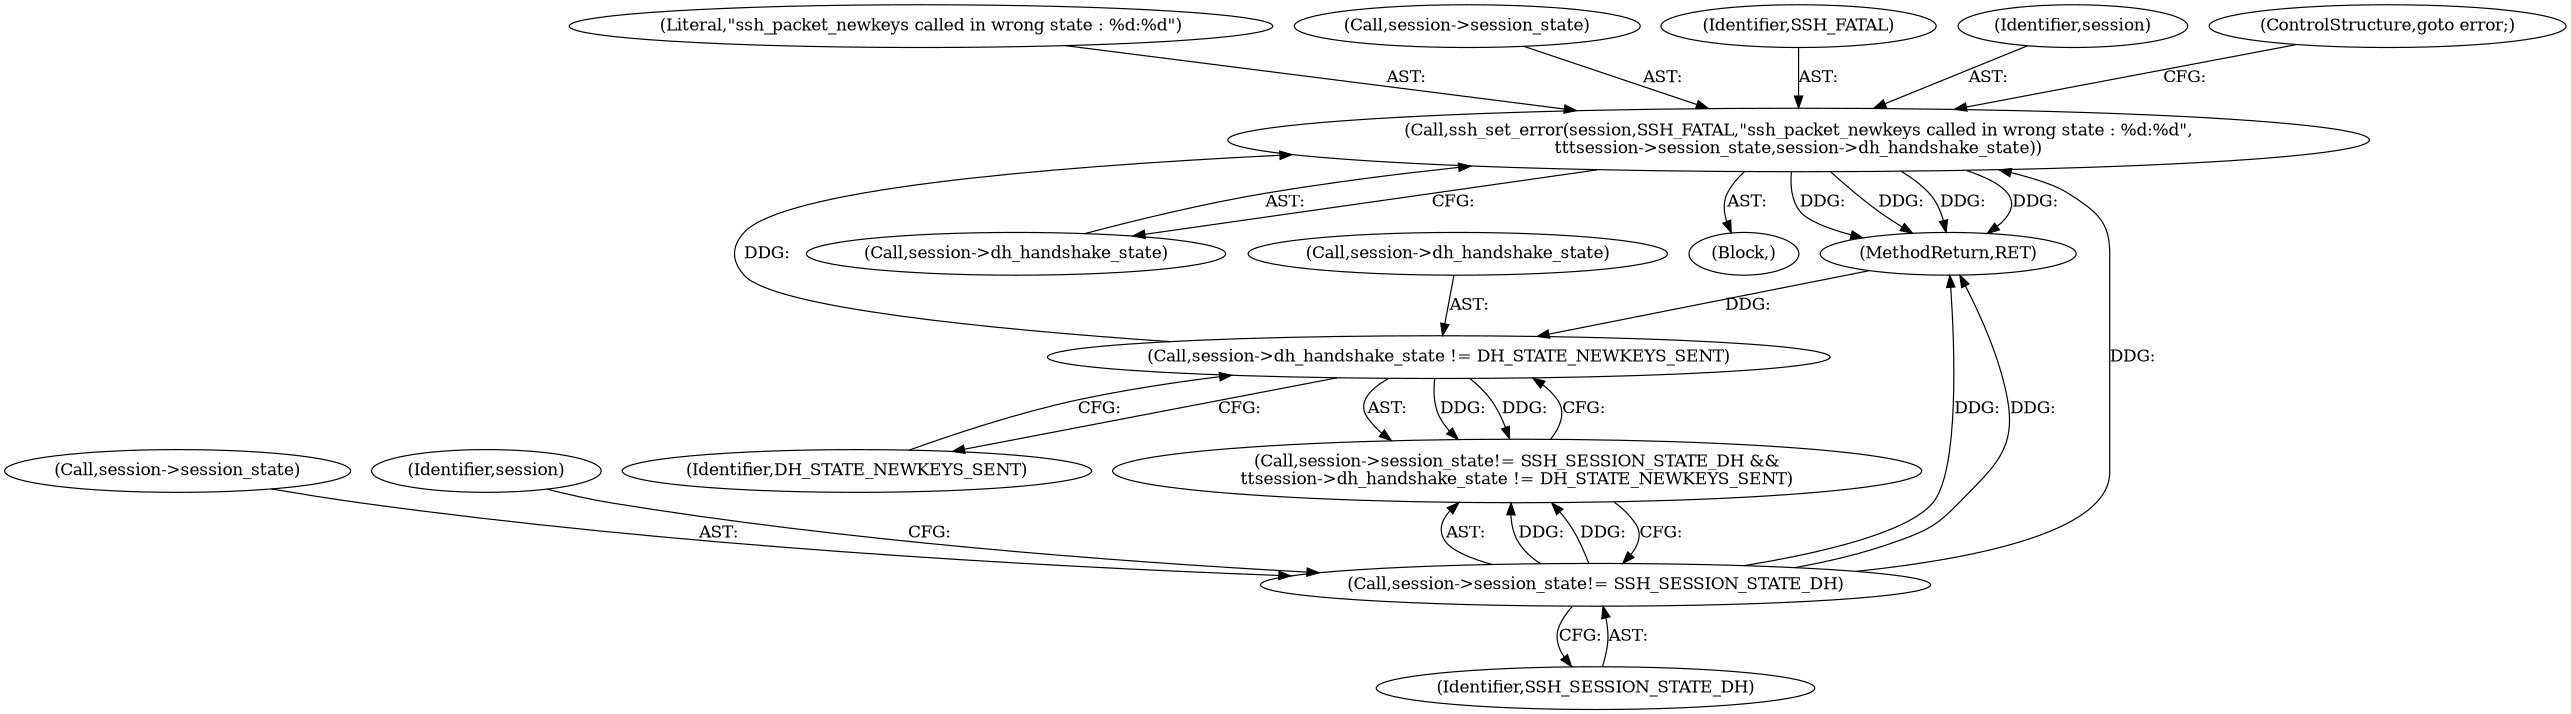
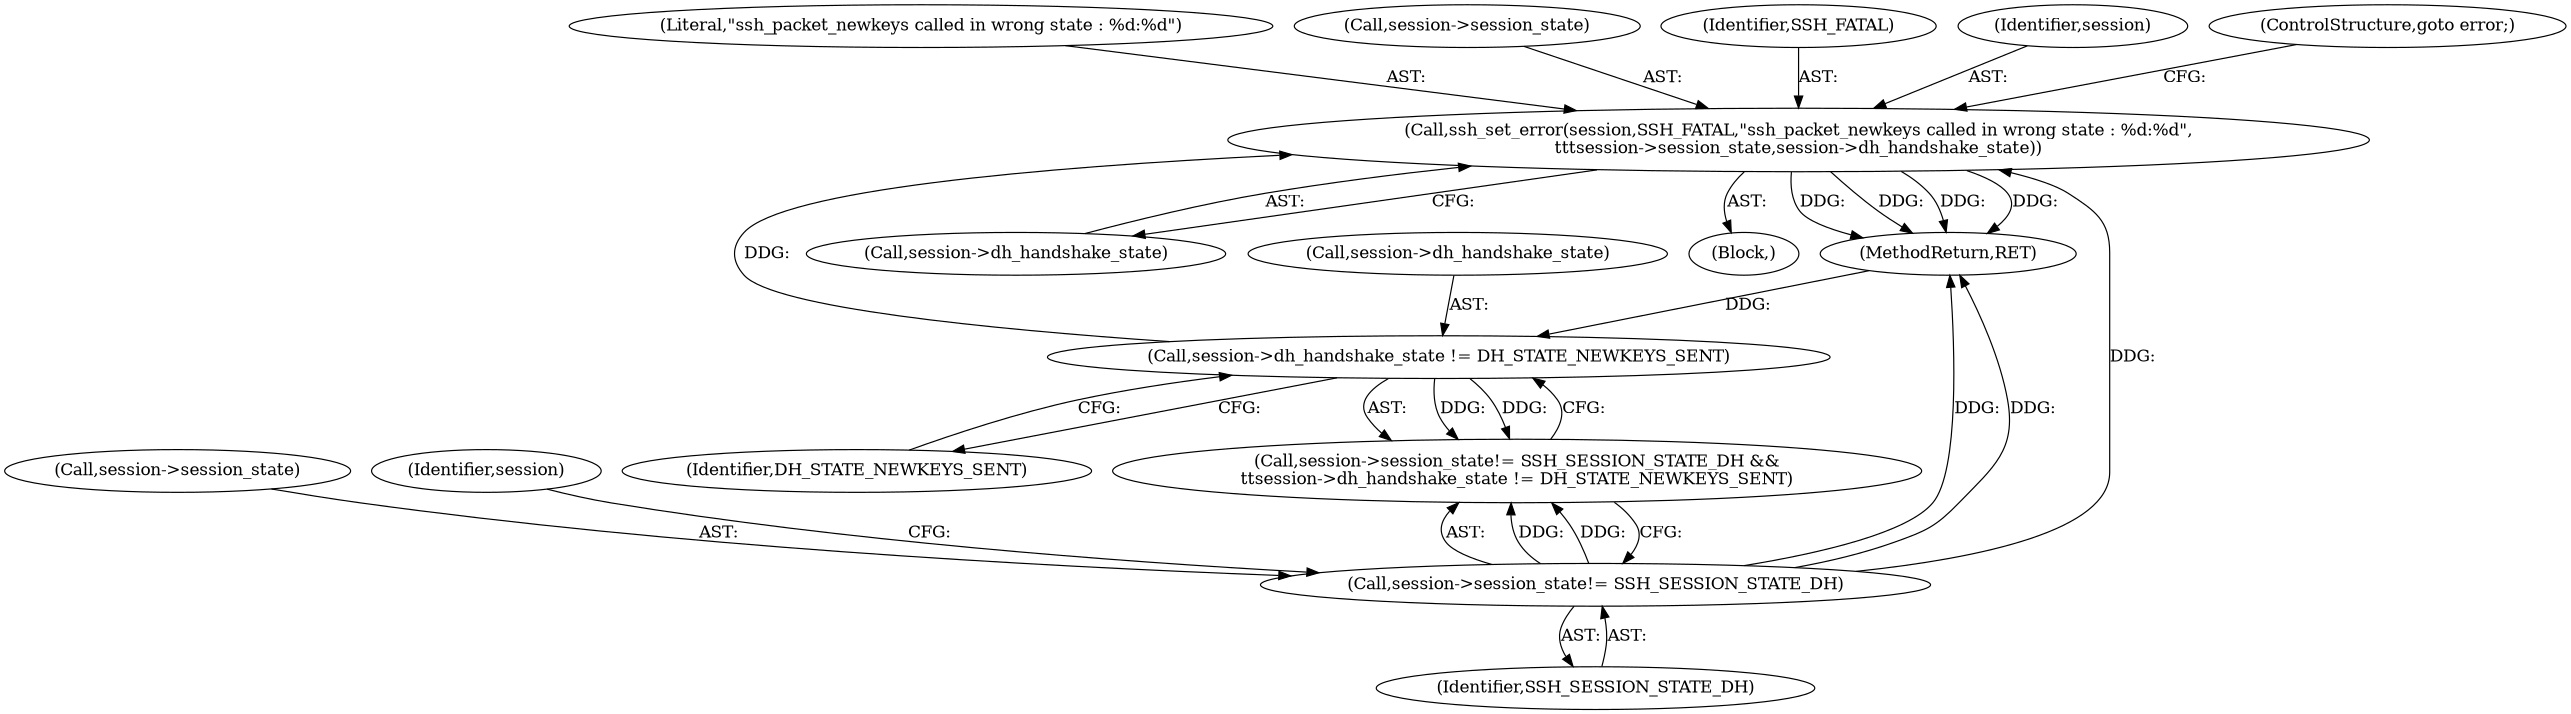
(1583, 636) -> (1584, 636)
